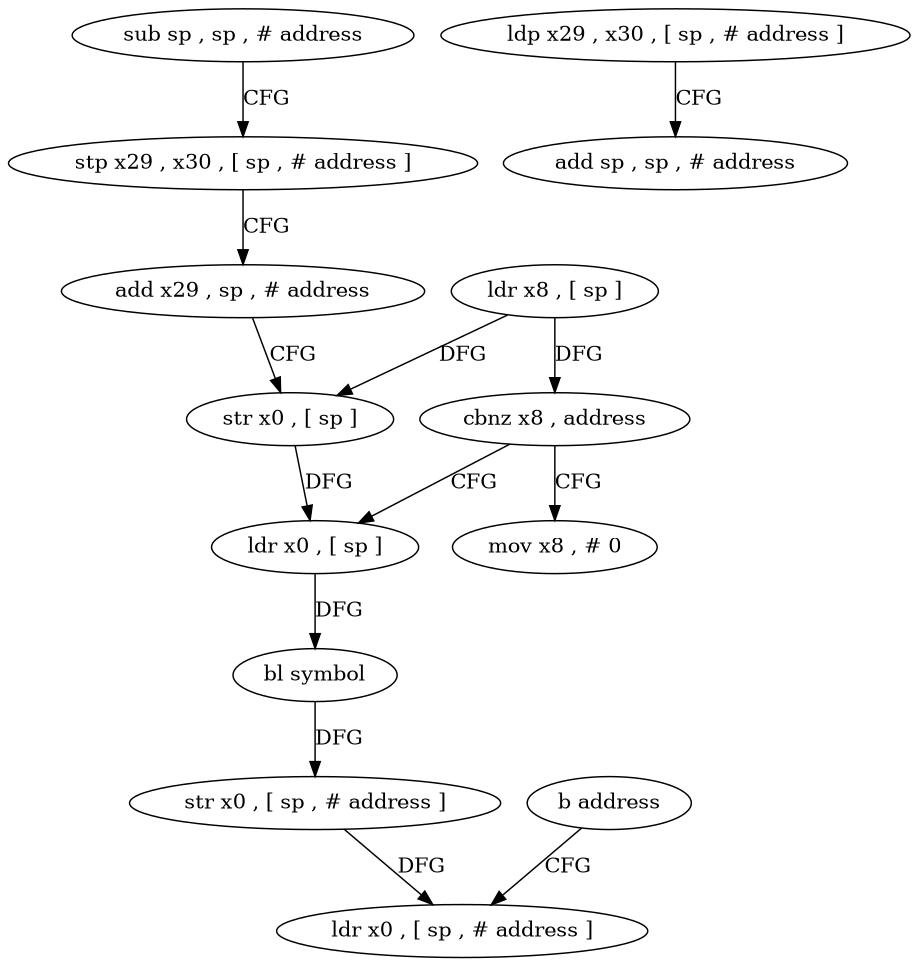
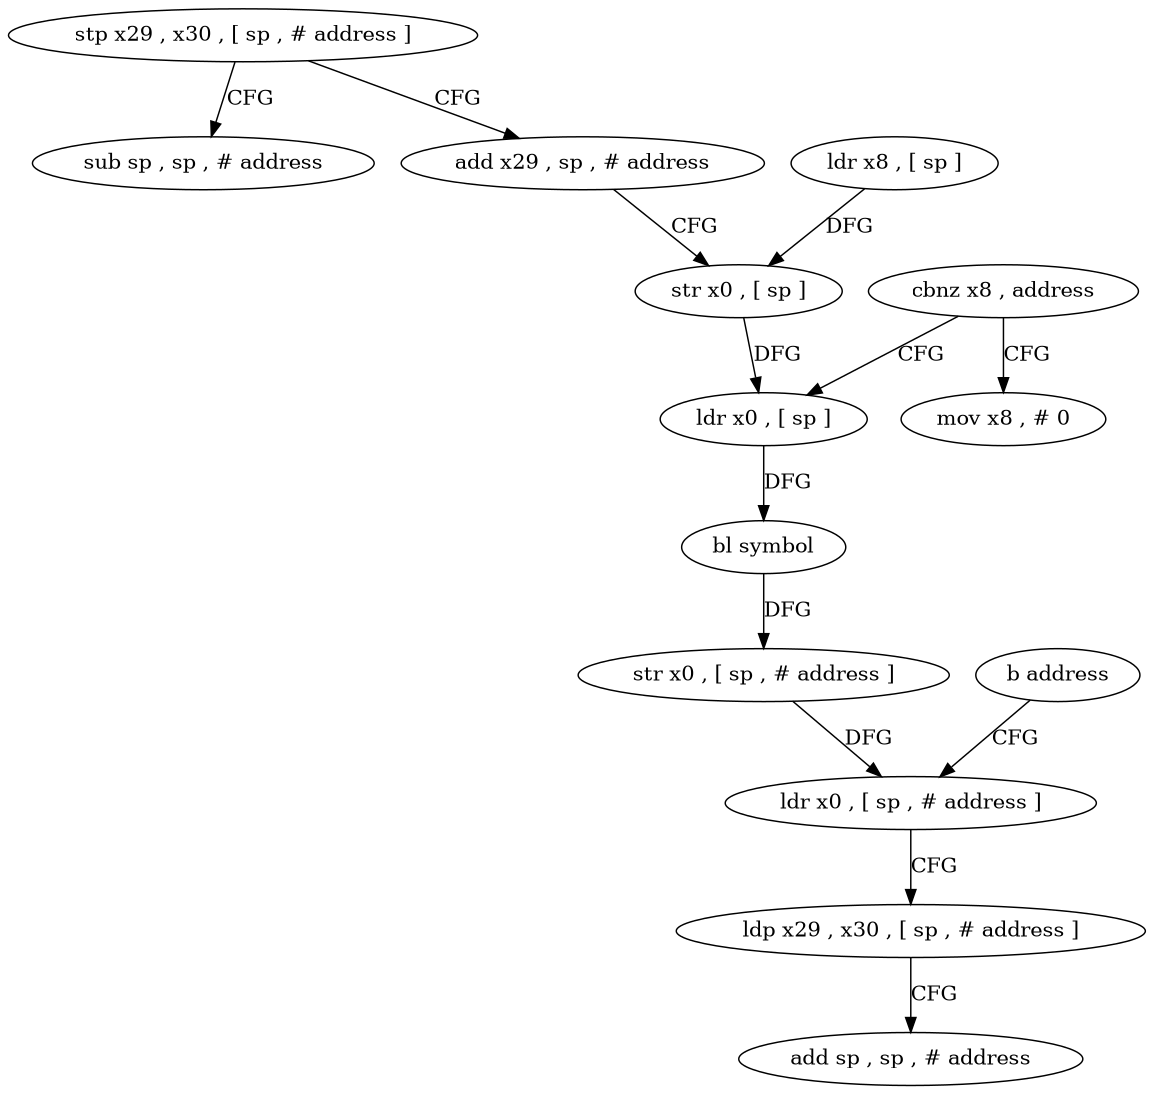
(243, 92) -> (225, 92)
(555, 348) -> none
none -> (911, 860)
